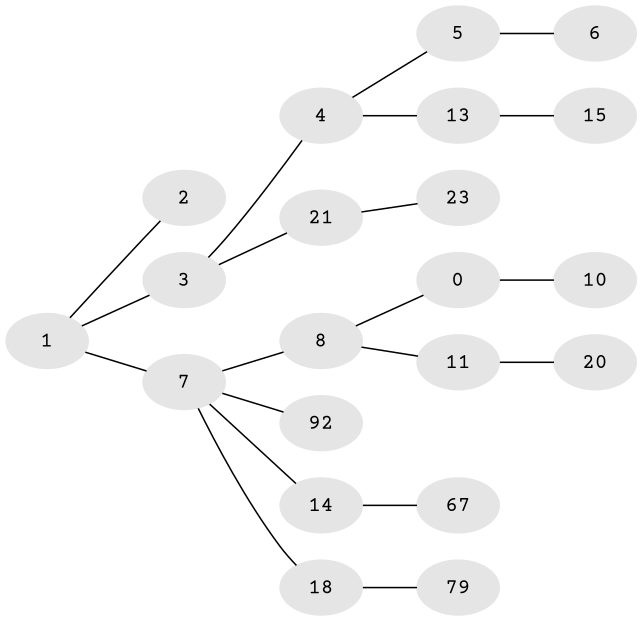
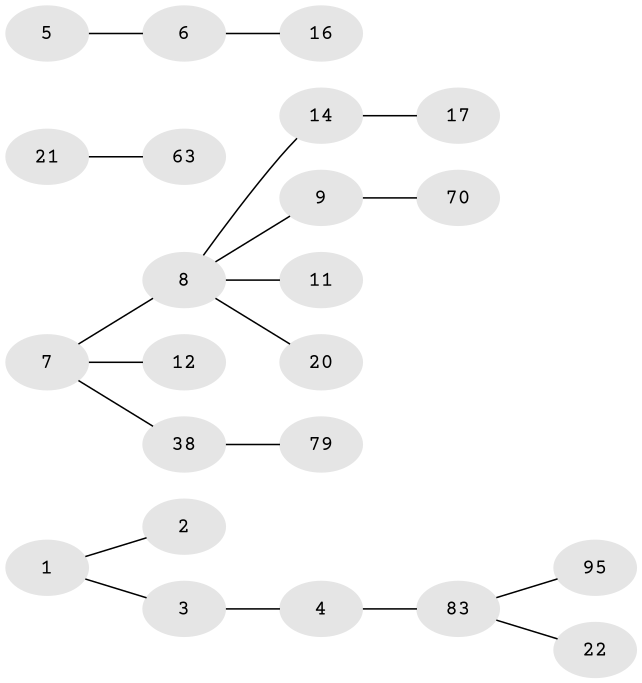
none -> (321, 33)
(390, 75) -> none
(458, 116) -> (458, 609)
(595, 116) -> (595, 568)
(458, 198) -> (184, 157)
(253, 249) -> none
(458, 280) -> (321, 198)
(595, 280) -> (458, 198)
(116, 362) -> none
(527, 362) -> (253, 321)
(321, 423) -> (184, 362)
(253, 444) -> (248, 195)
(458, 505) -> (458, 116)
(321, 588) -> (184, 444)
none -> (595, 650)
